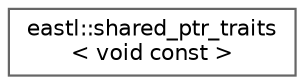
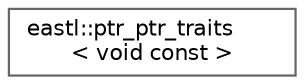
(152, 42) -> (152, 42)
